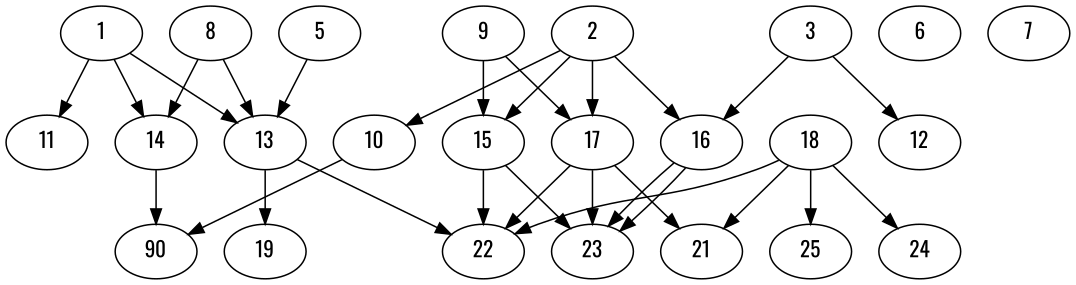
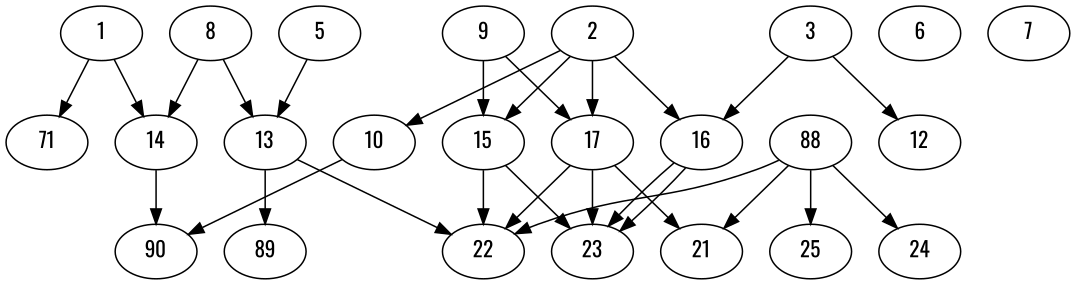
(175, 82) -> none
(47, 142) -> (47, 142)
(811, 142) -> (811, 142)
(265, 252) -> (265, 252)
